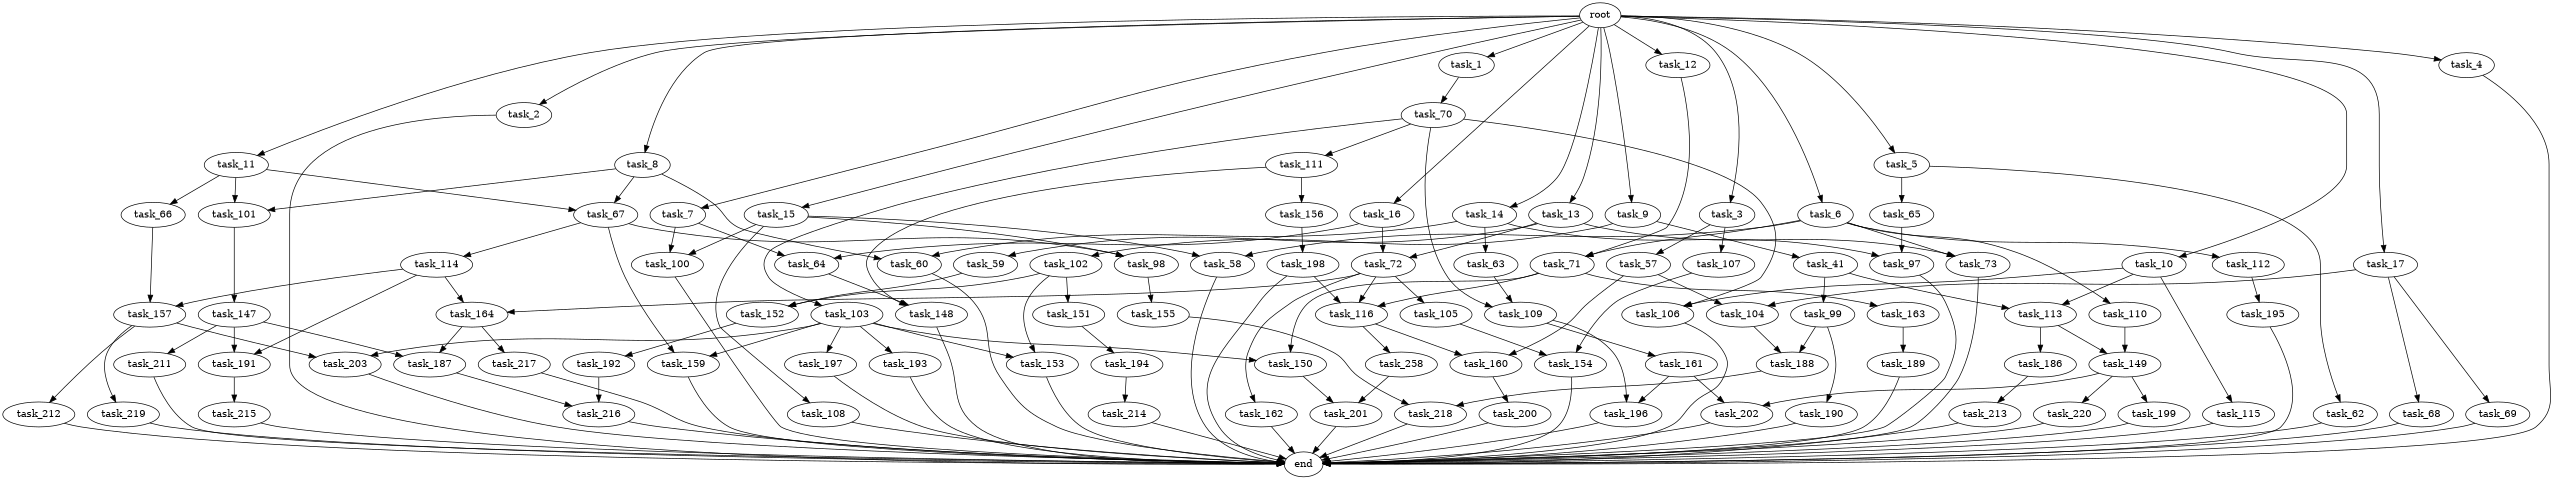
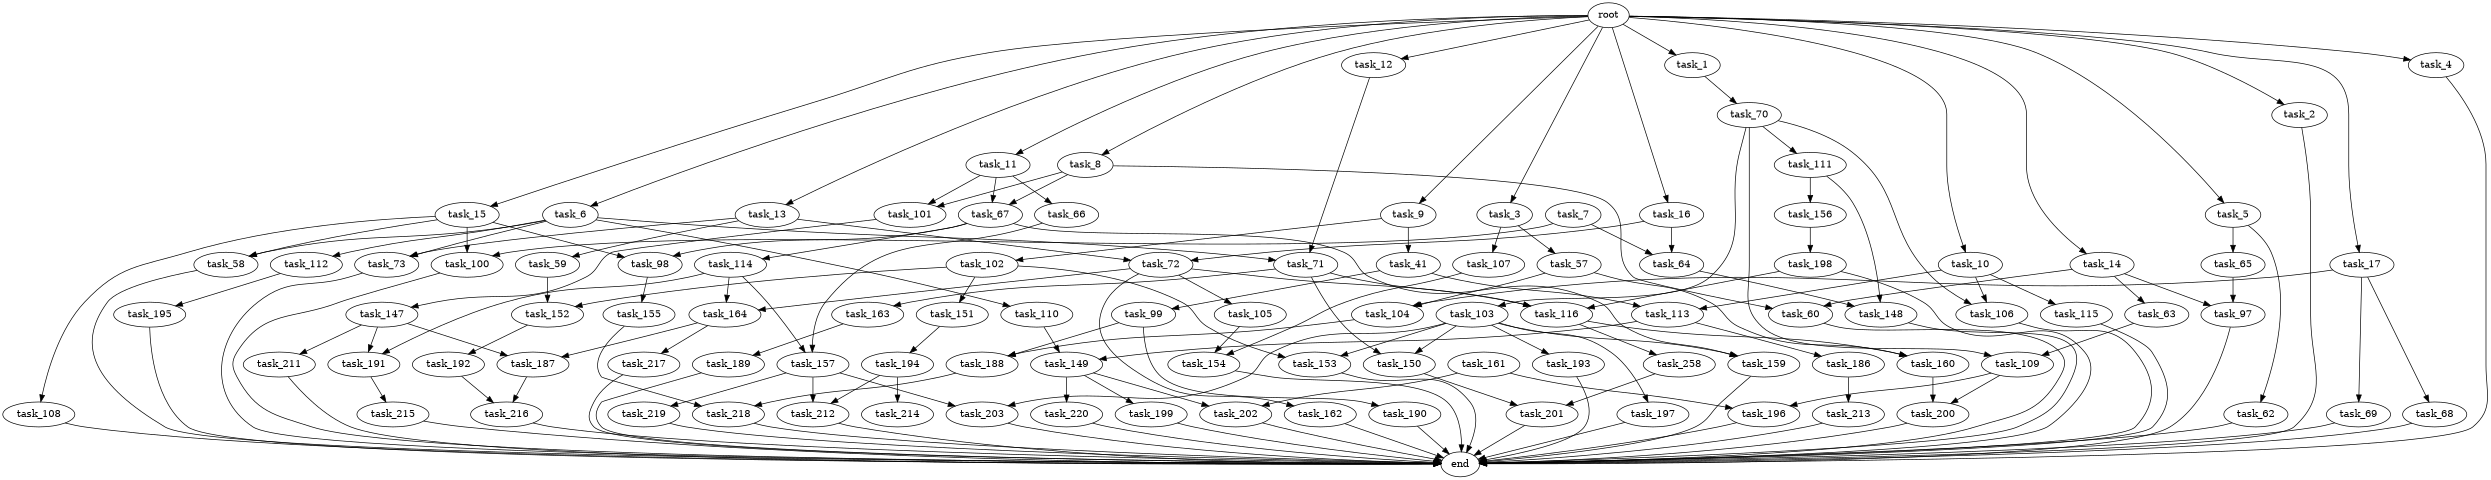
(1140, 93) -> none
(1610, 342) -> (1978, 388)
none -> (858, 388)
(1209, 438) -> none
